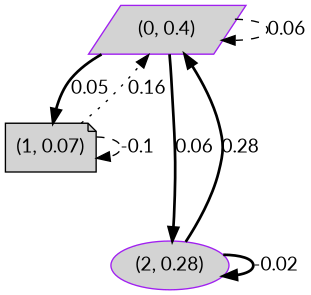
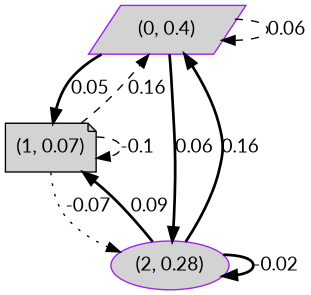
(112, 96) -> (112, 96)
(240, 148) -> (240, 148)
none -> (125, 210)
none -> (67, 219)
